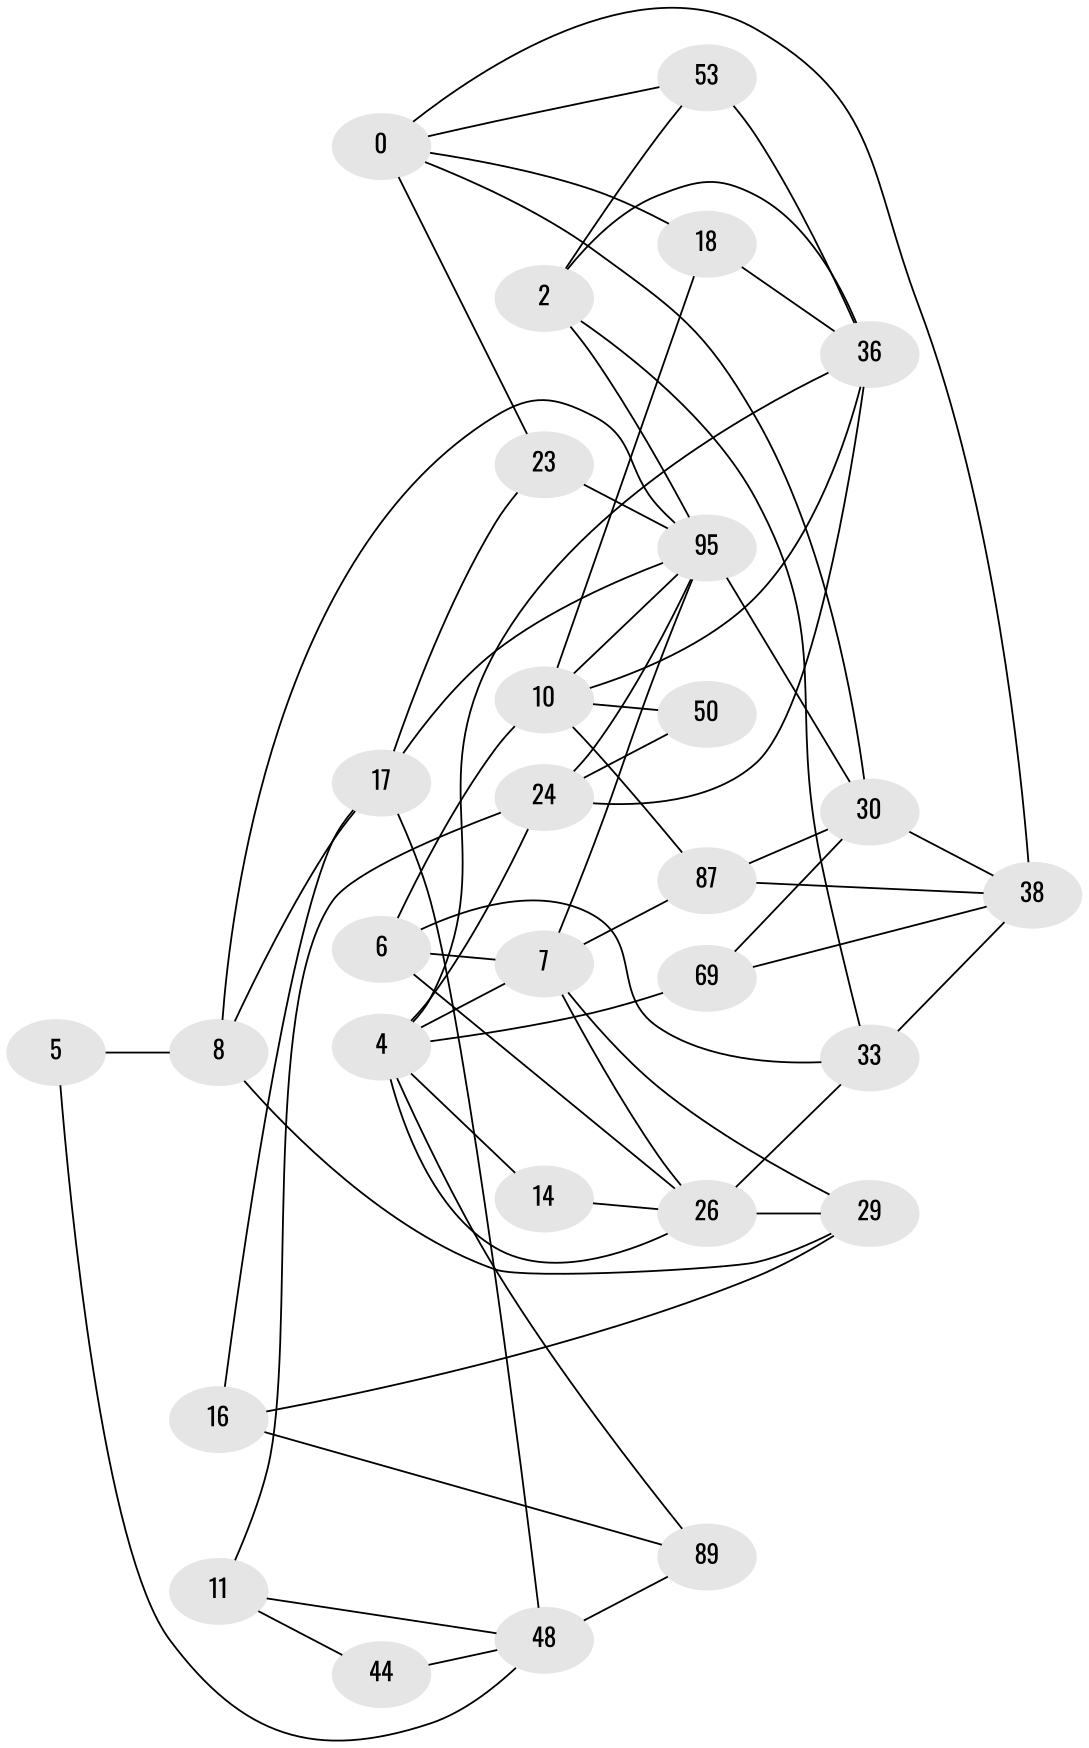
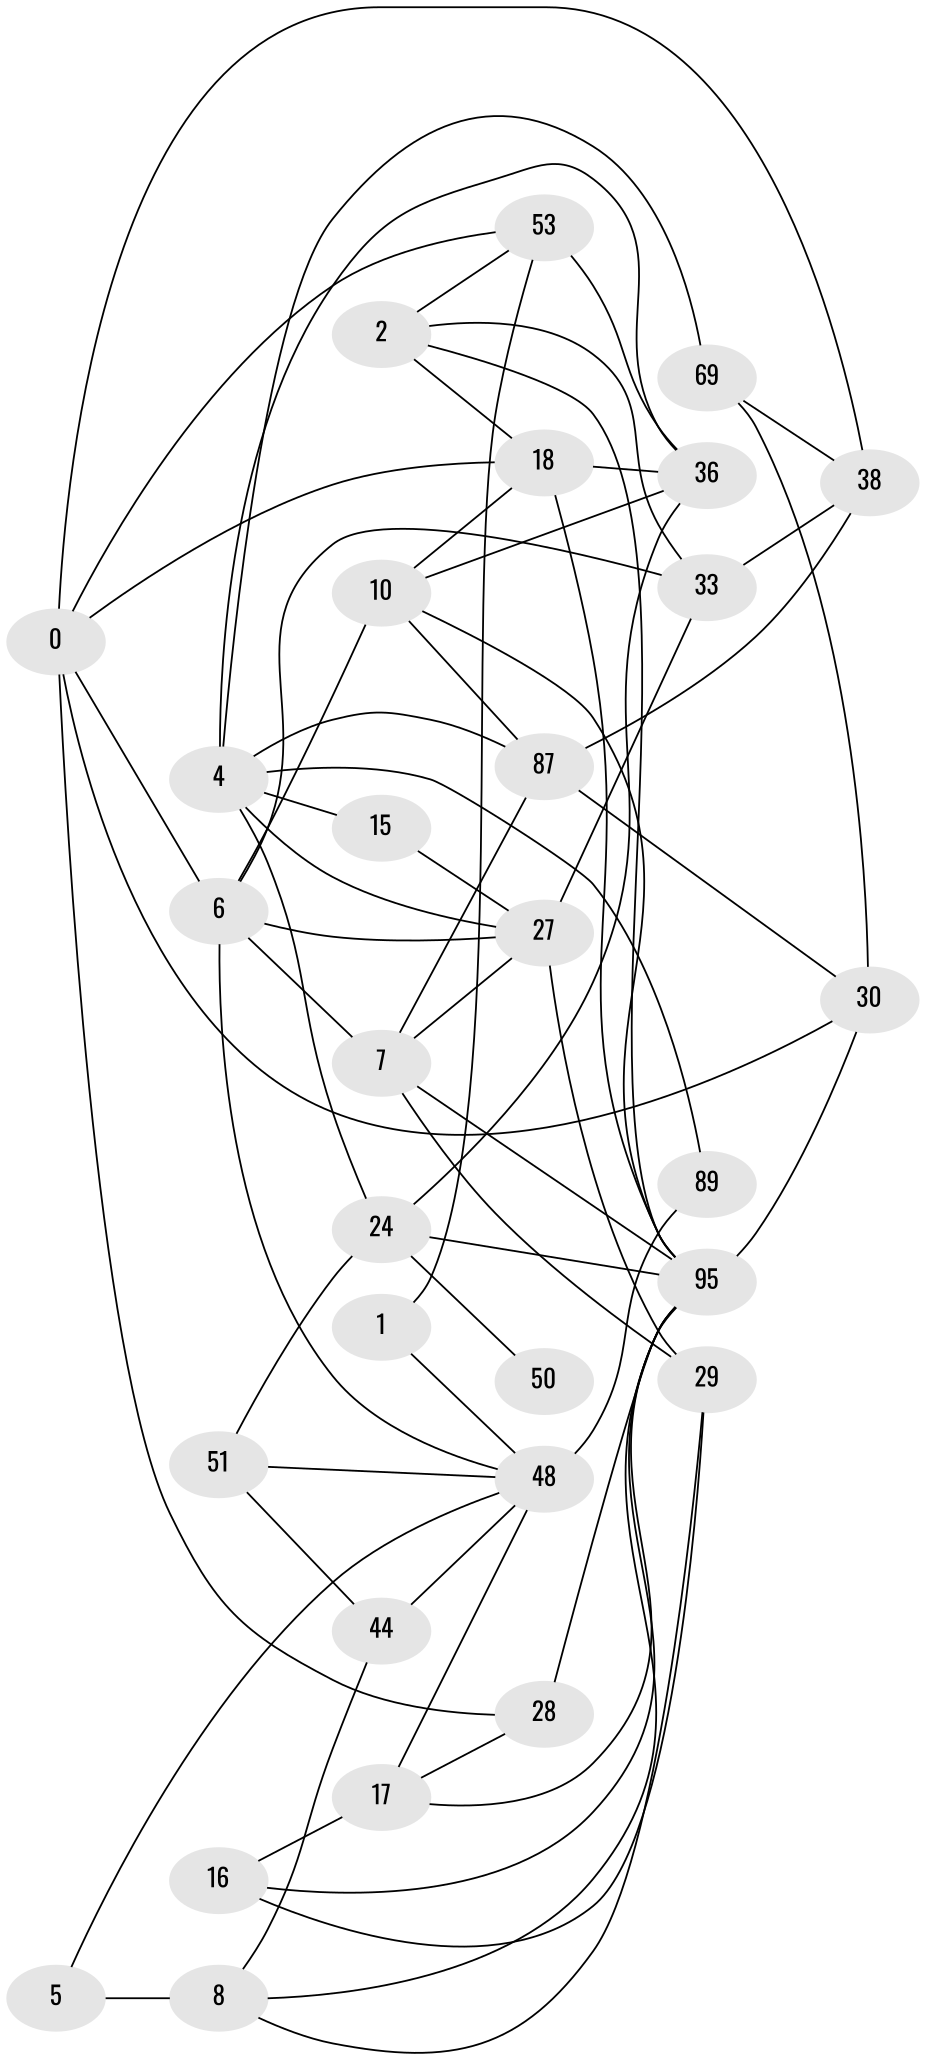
(730, 185) -> (463, 399)
(544, 465) -> (544, 1714)
(609, 706) -> none
none -> (137, 777)
(951, 854) -> none
none -> (605, 881)
(290, 913) -> (310, 1818)
(467, 1003) -> (378, 713)
(544, 1199) -> (382, 828)
(707, 1213) -> (544, 933)
none -> (269, 1262)
none -> (382, 1327)
(463, 1488) -> (641, 1733)
(219, 1591) -> (219, 1465)
